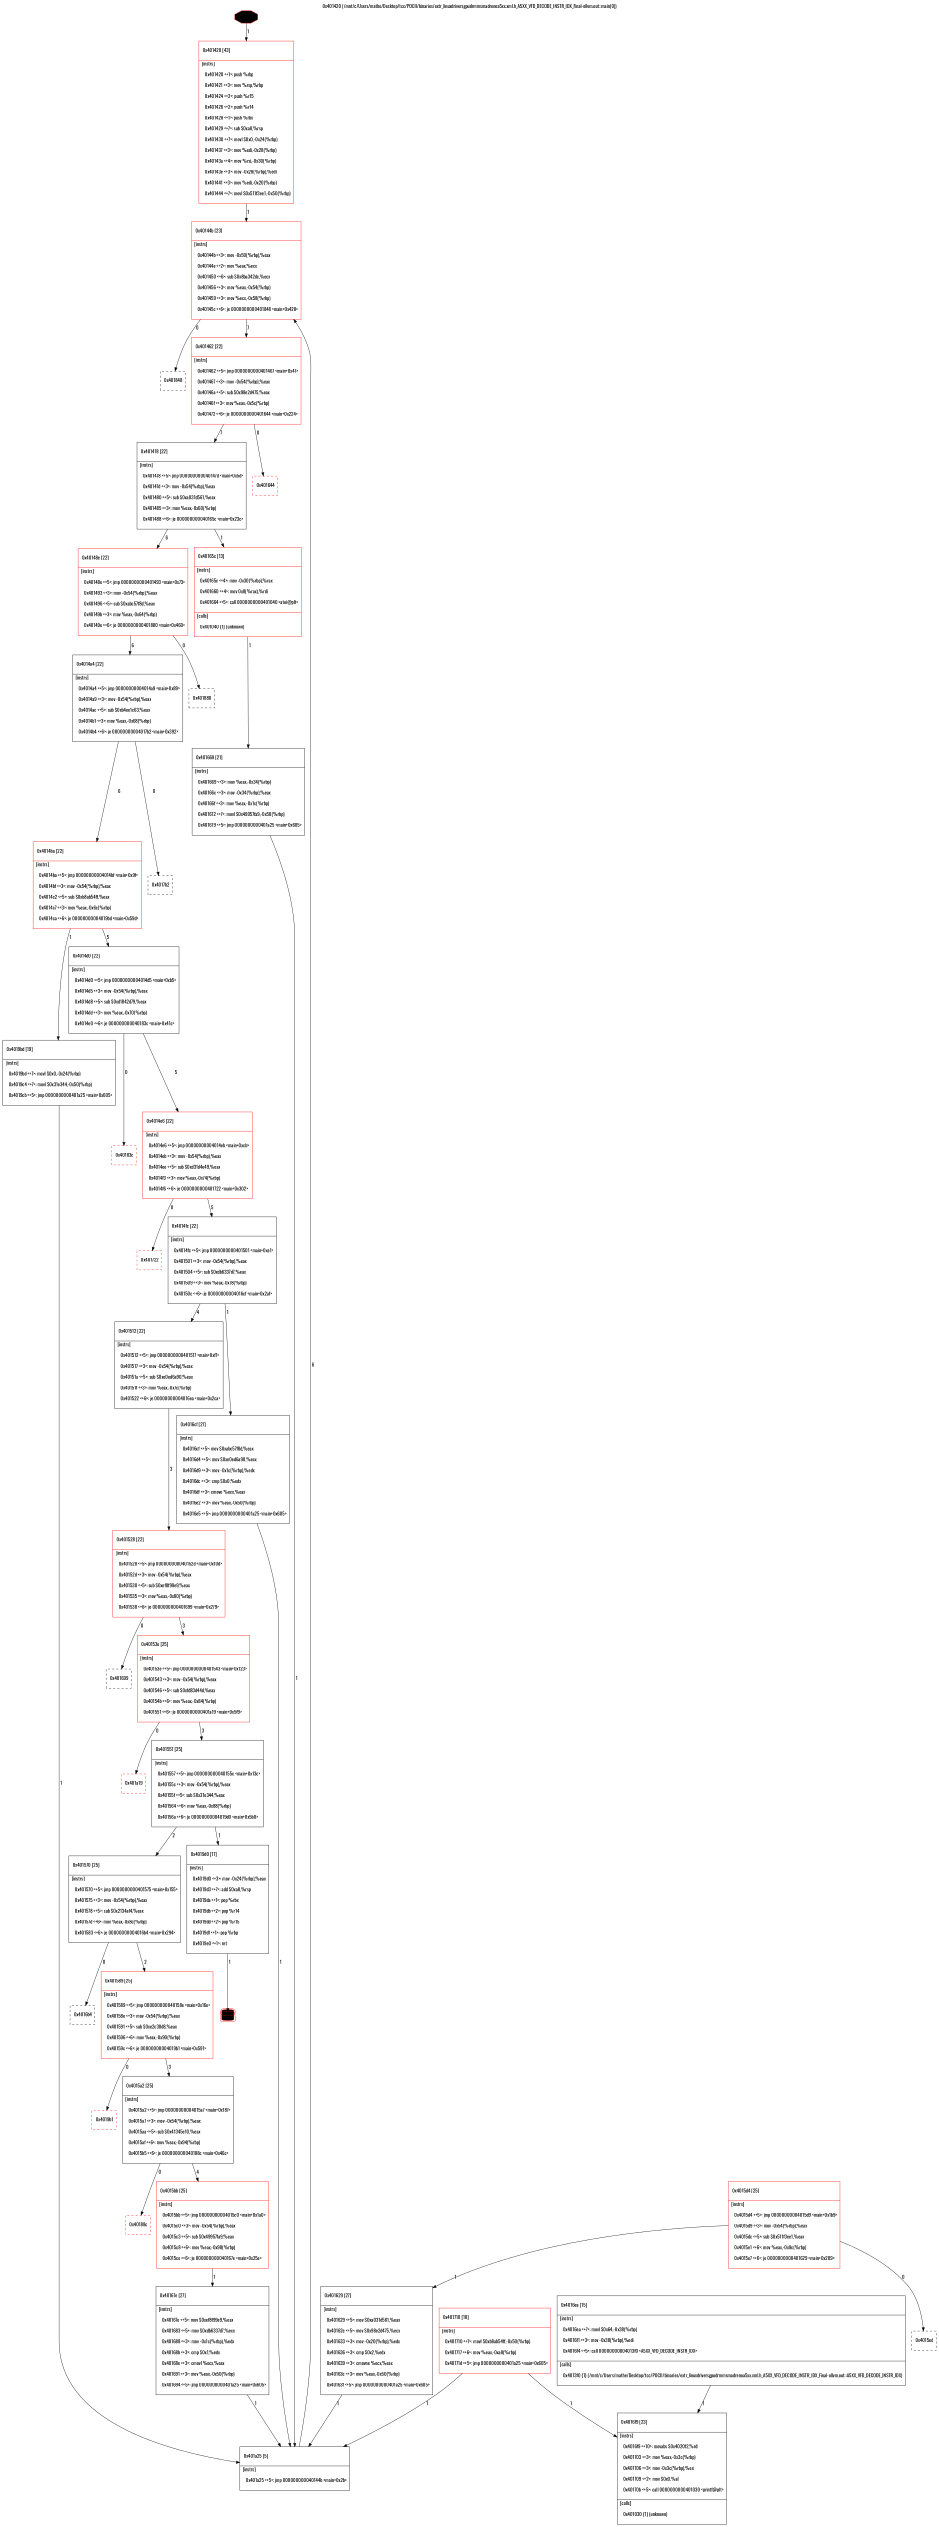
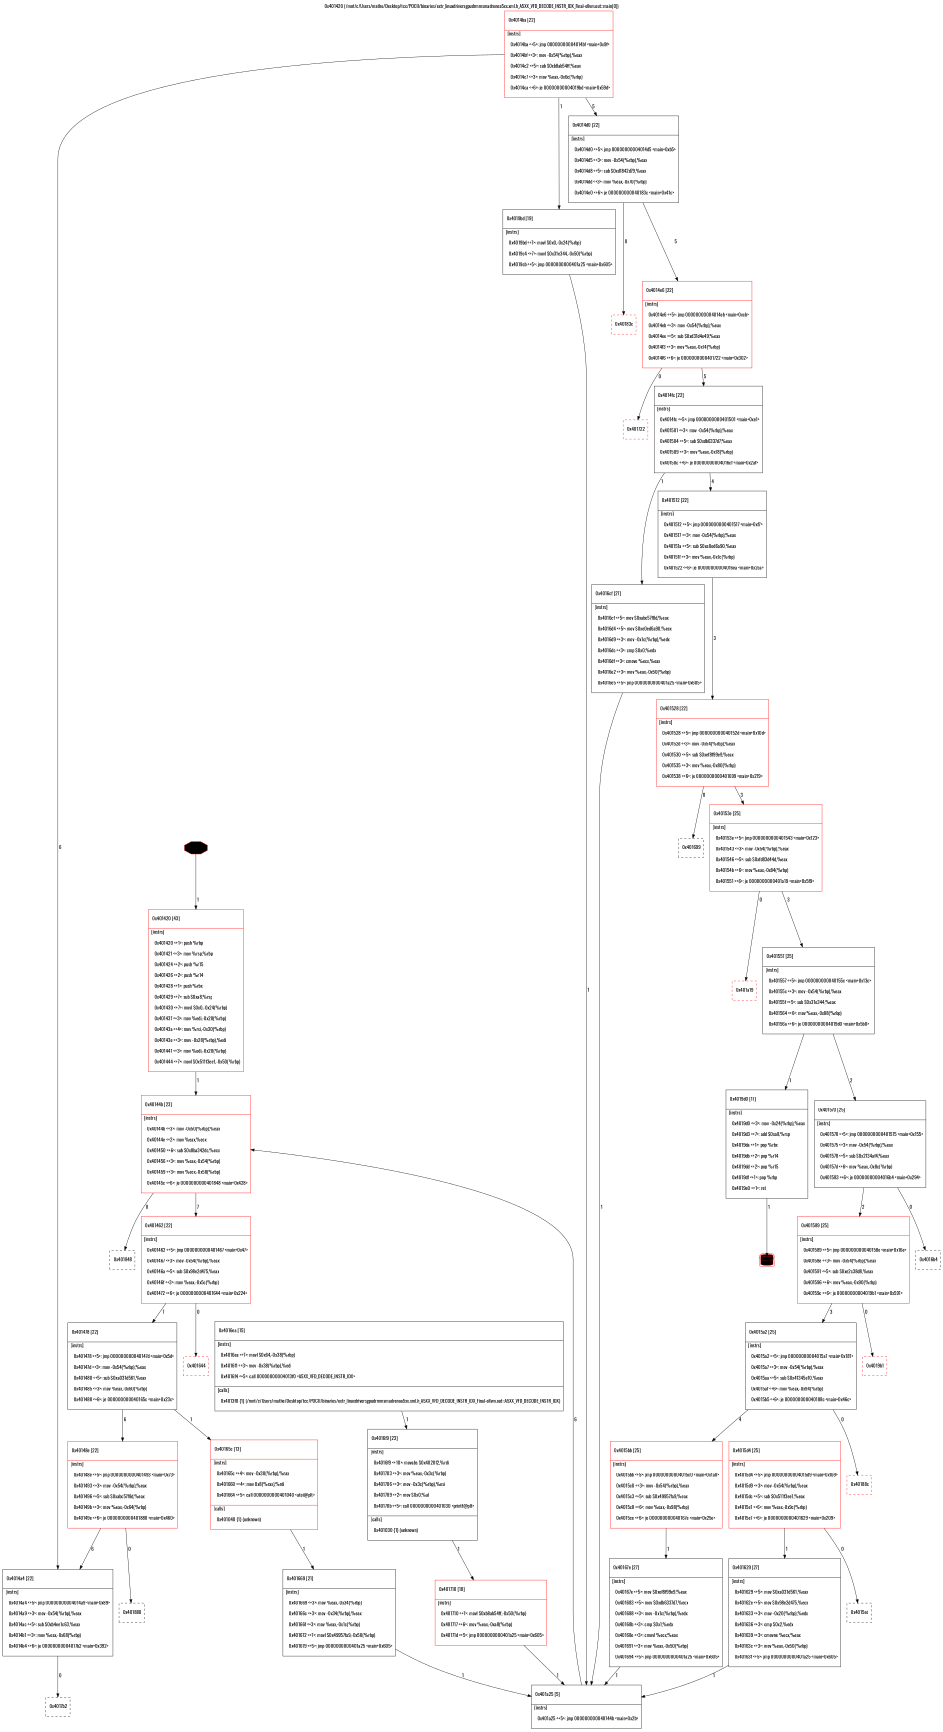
(108, 790) -> (58, 623)
(569, 2406) -> (462, 1559)
